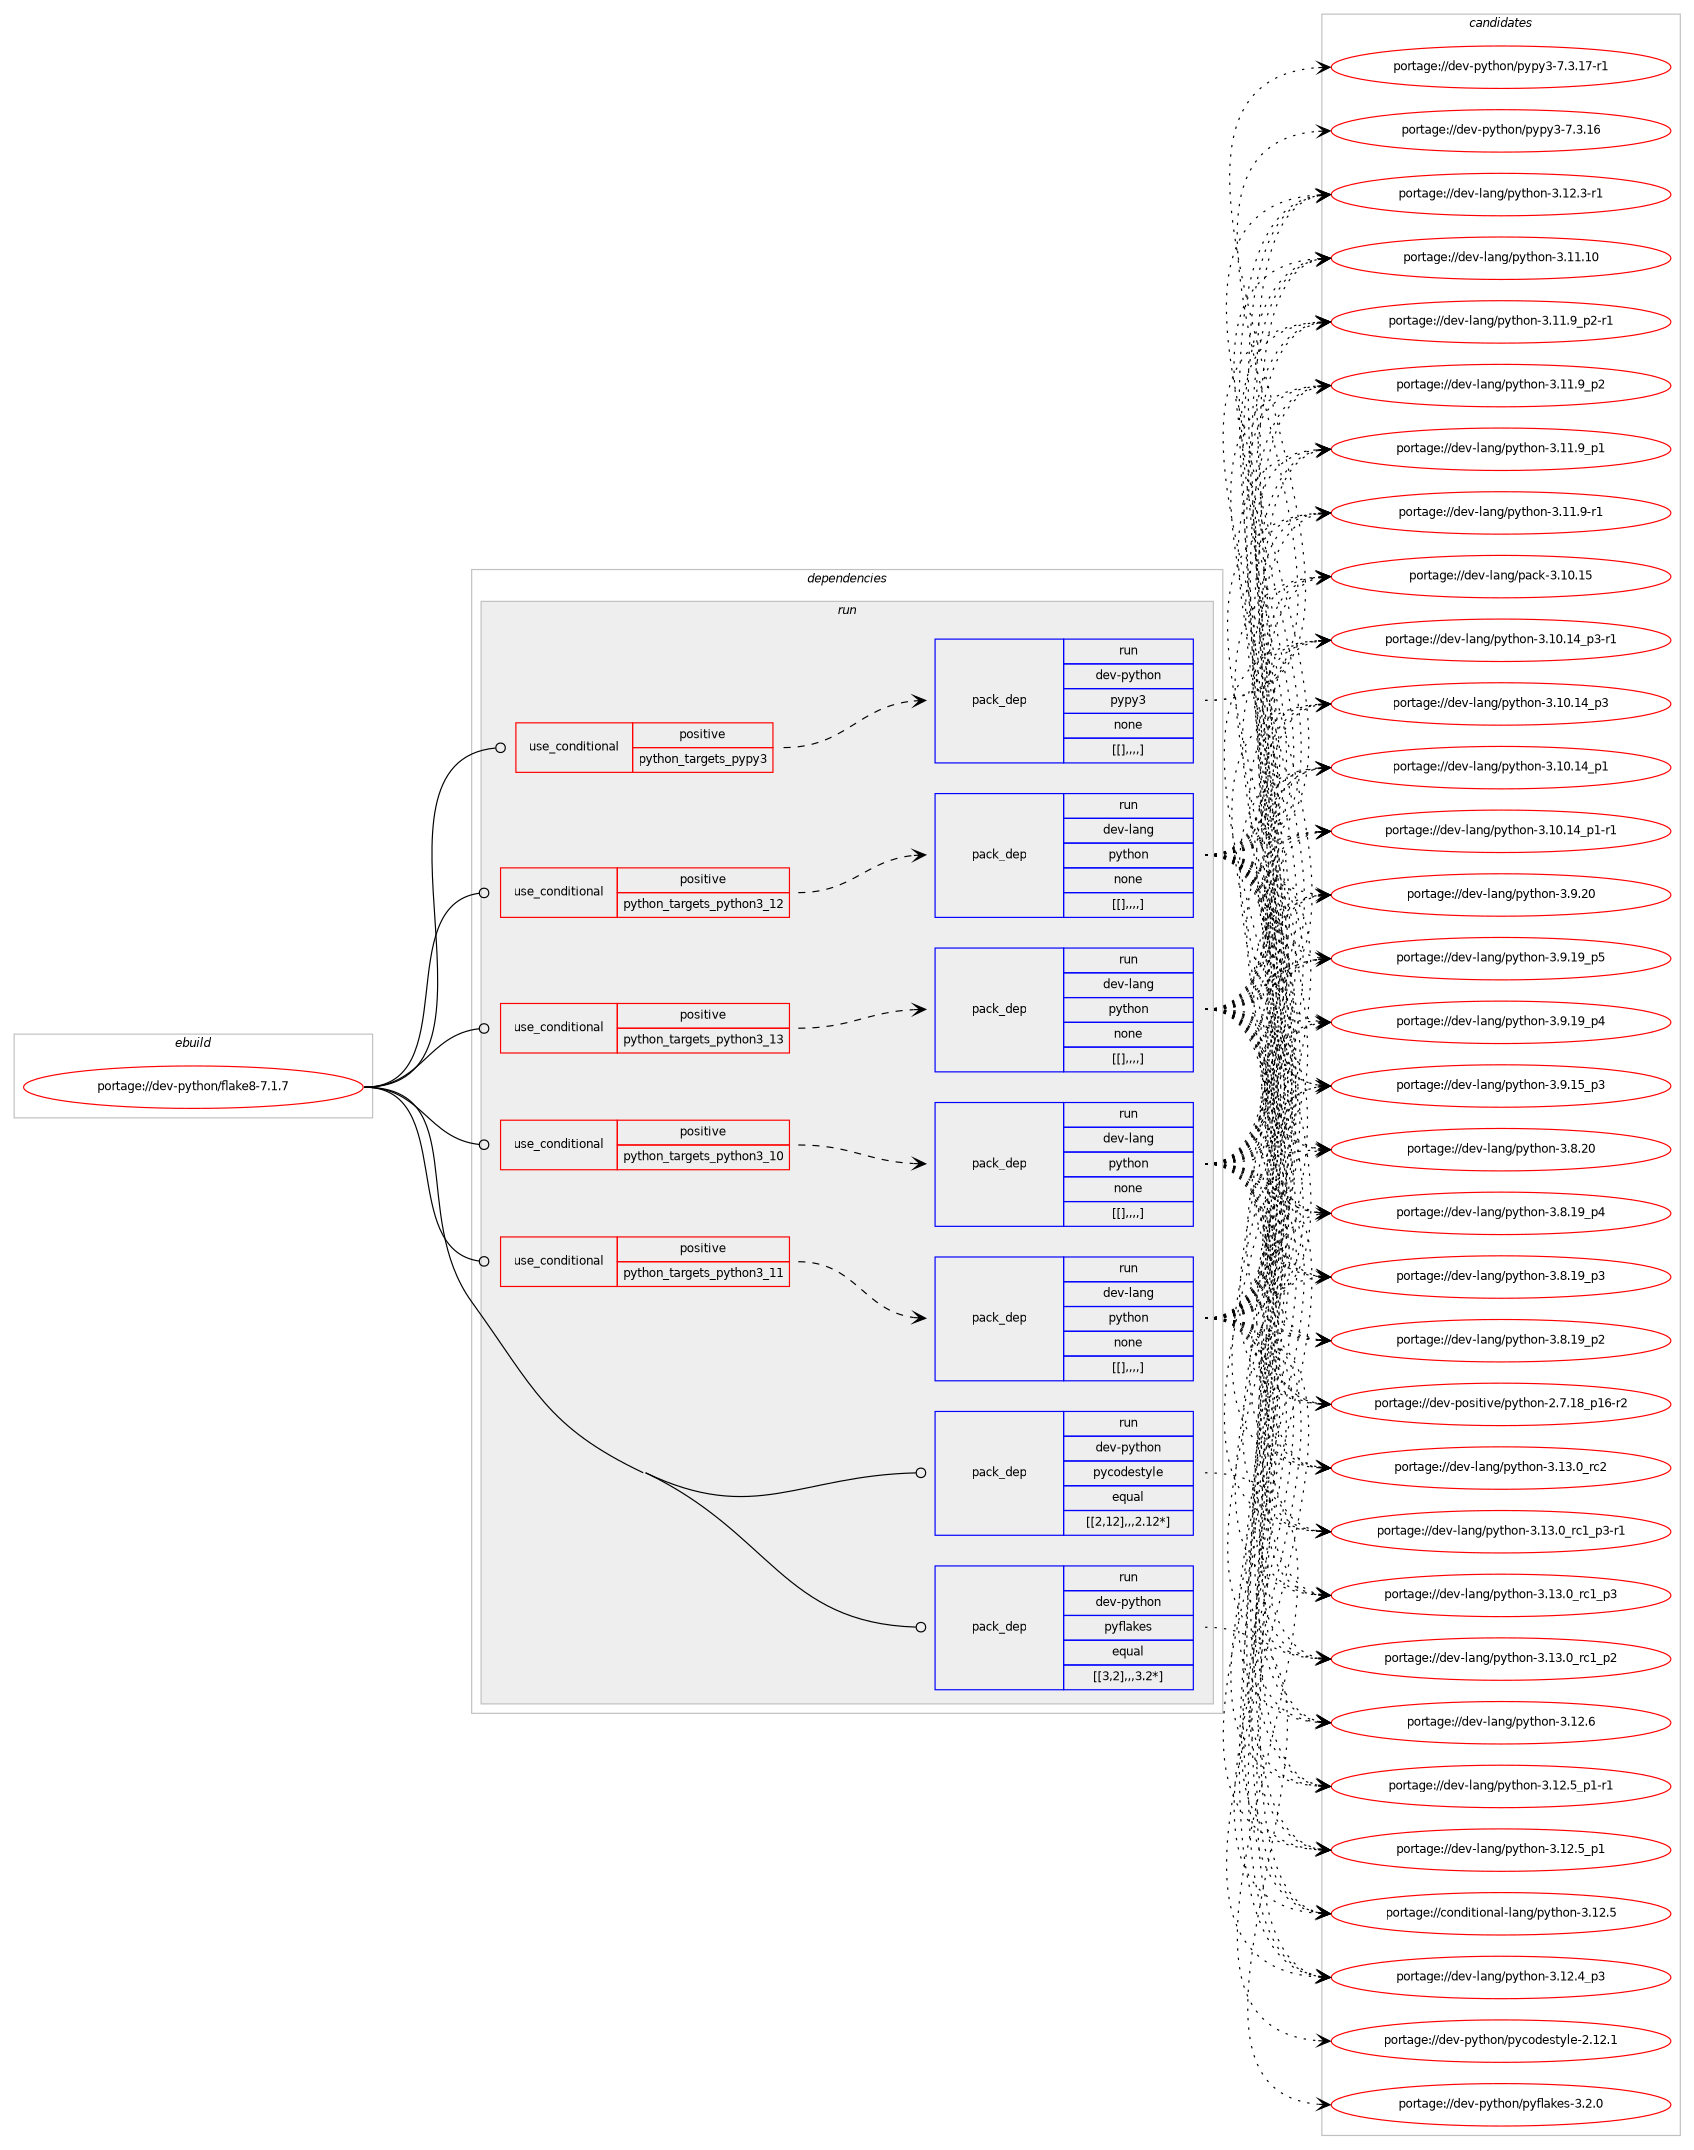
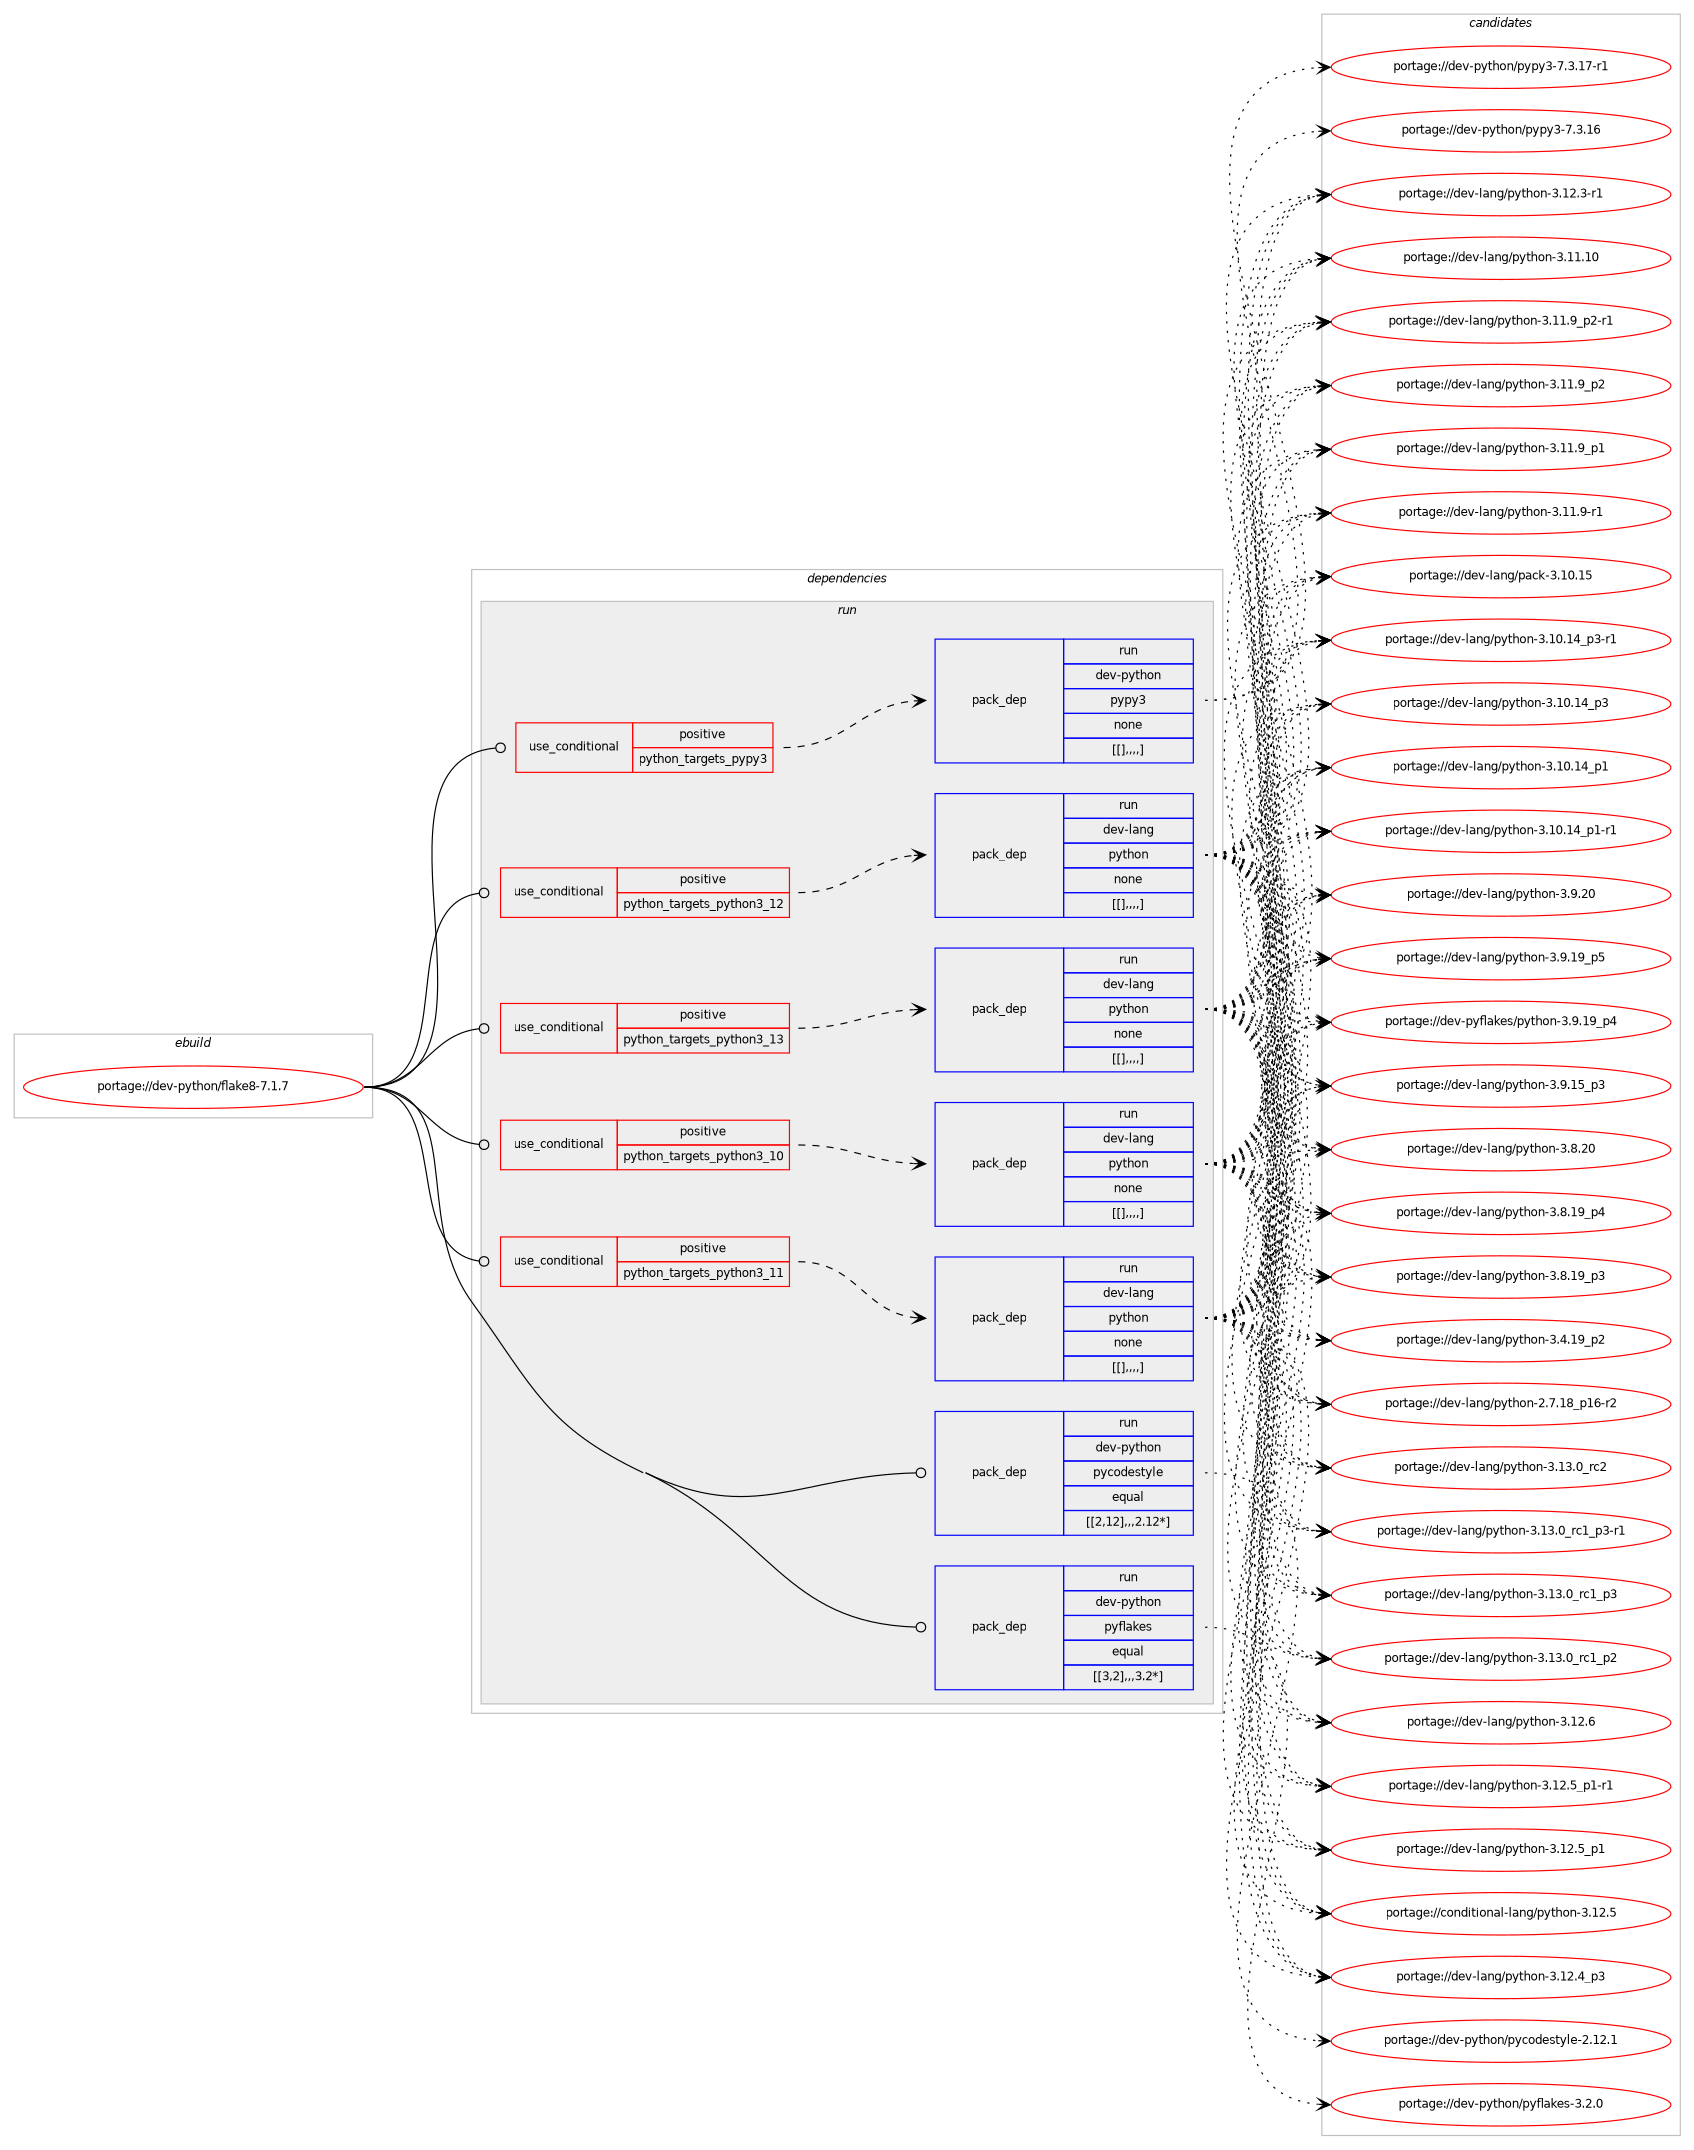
(1501, 1022) -> (1501, 1022)
(1501, 1341) -> (1501, 1341)
(1501, 1404) -> (1501, 1404)
